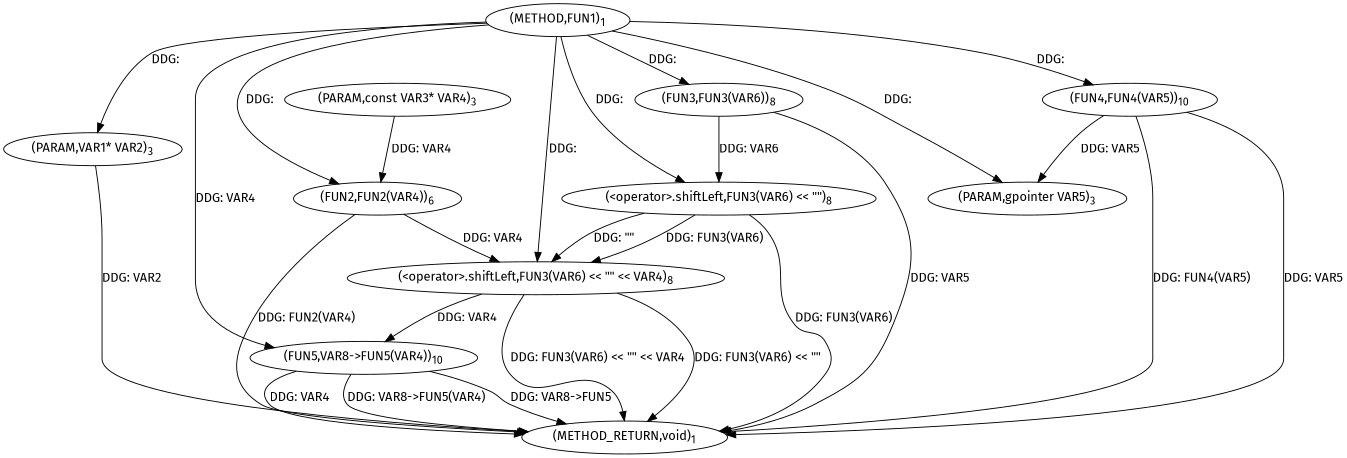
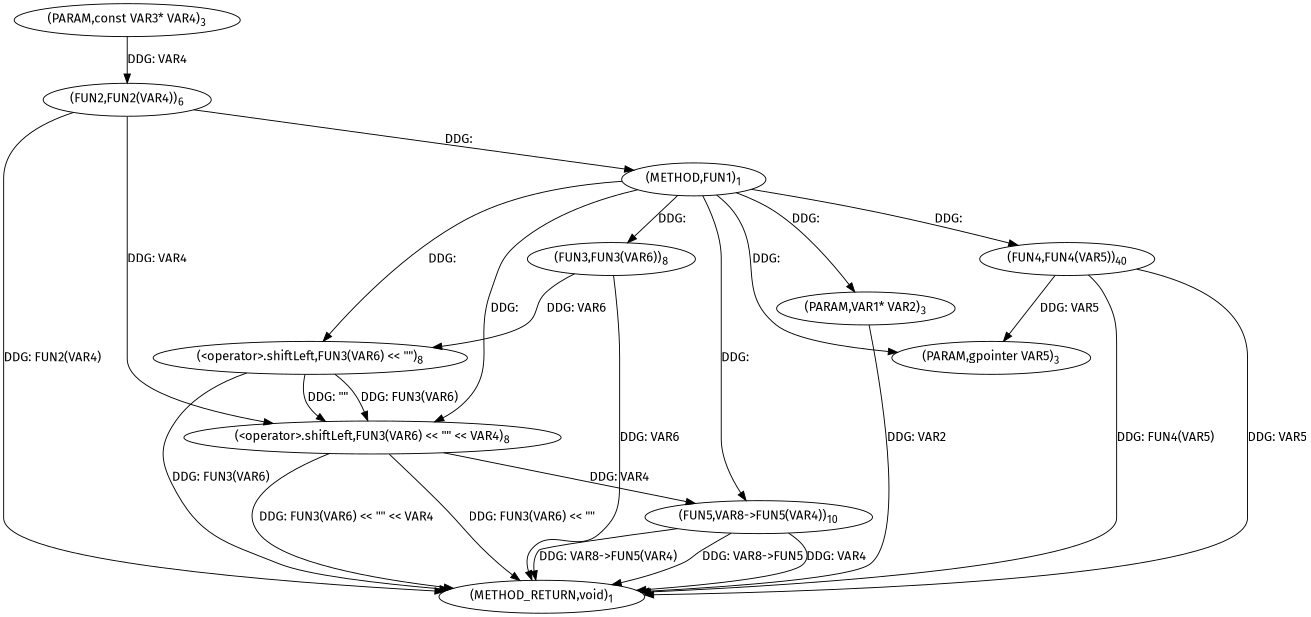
(291, 58) -> (409, 139)
(1184, 98) -> (1121, 258)
(226, 199) -> (737, 358)
(940, 278) -> (650, 438)
